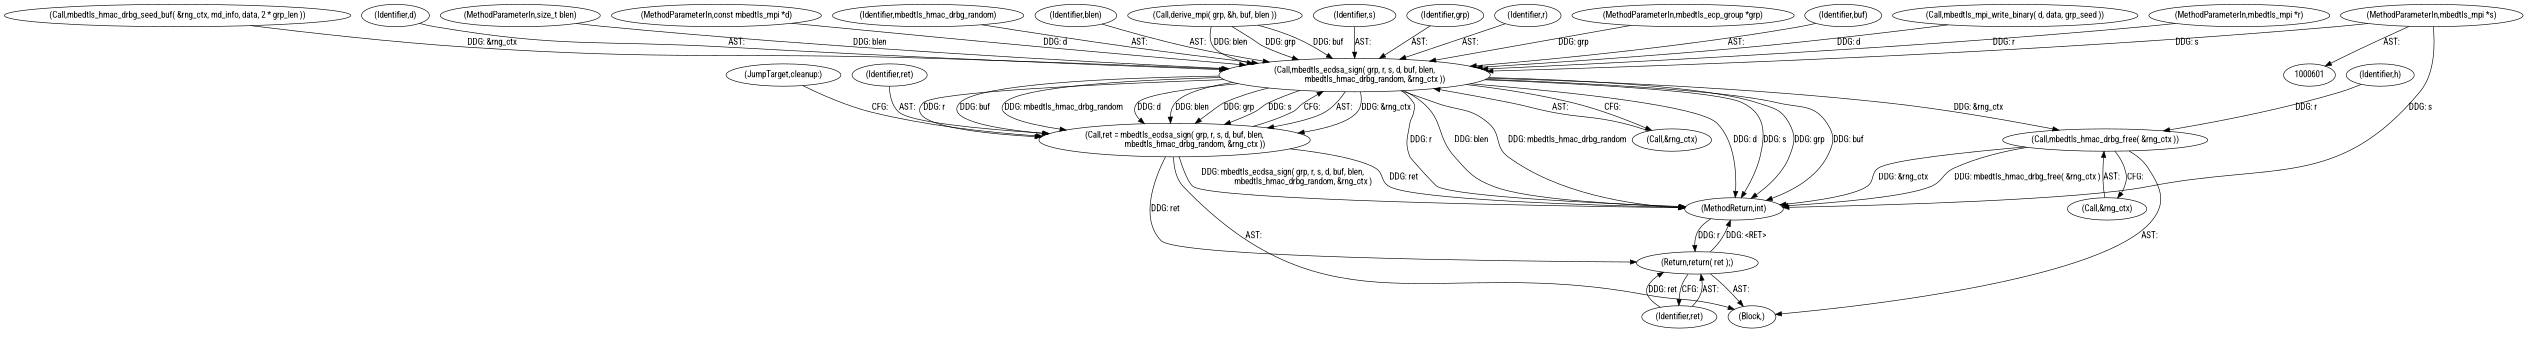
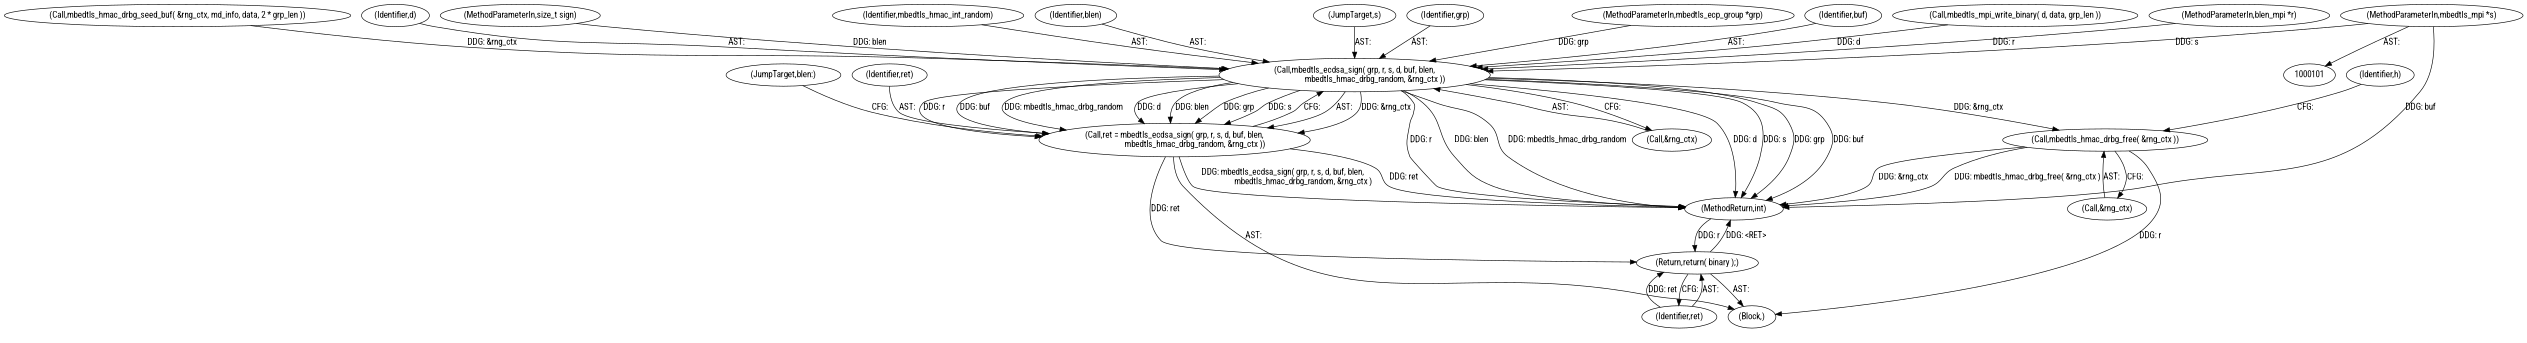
(520, 16) -> (520, 16)
(716, 16) -> none
(928, 16) -> (928, 16)
(1215, 16) -> none
(1355, 16) -> (1355, 16)
(1528, 16) -> none
(2015, 16) -> (2015, 16)
(2239, 16) -> (2239, 16)
(783, 75) -> (783, 75)
(2310, 75) -> (2310, 75)
(2306, 108) -> (2306, 108)
(2421, 108) -> (2421, 108)
(2151, 236) -> (2151, 236)
(1697, 263) -> (1697, 263)
